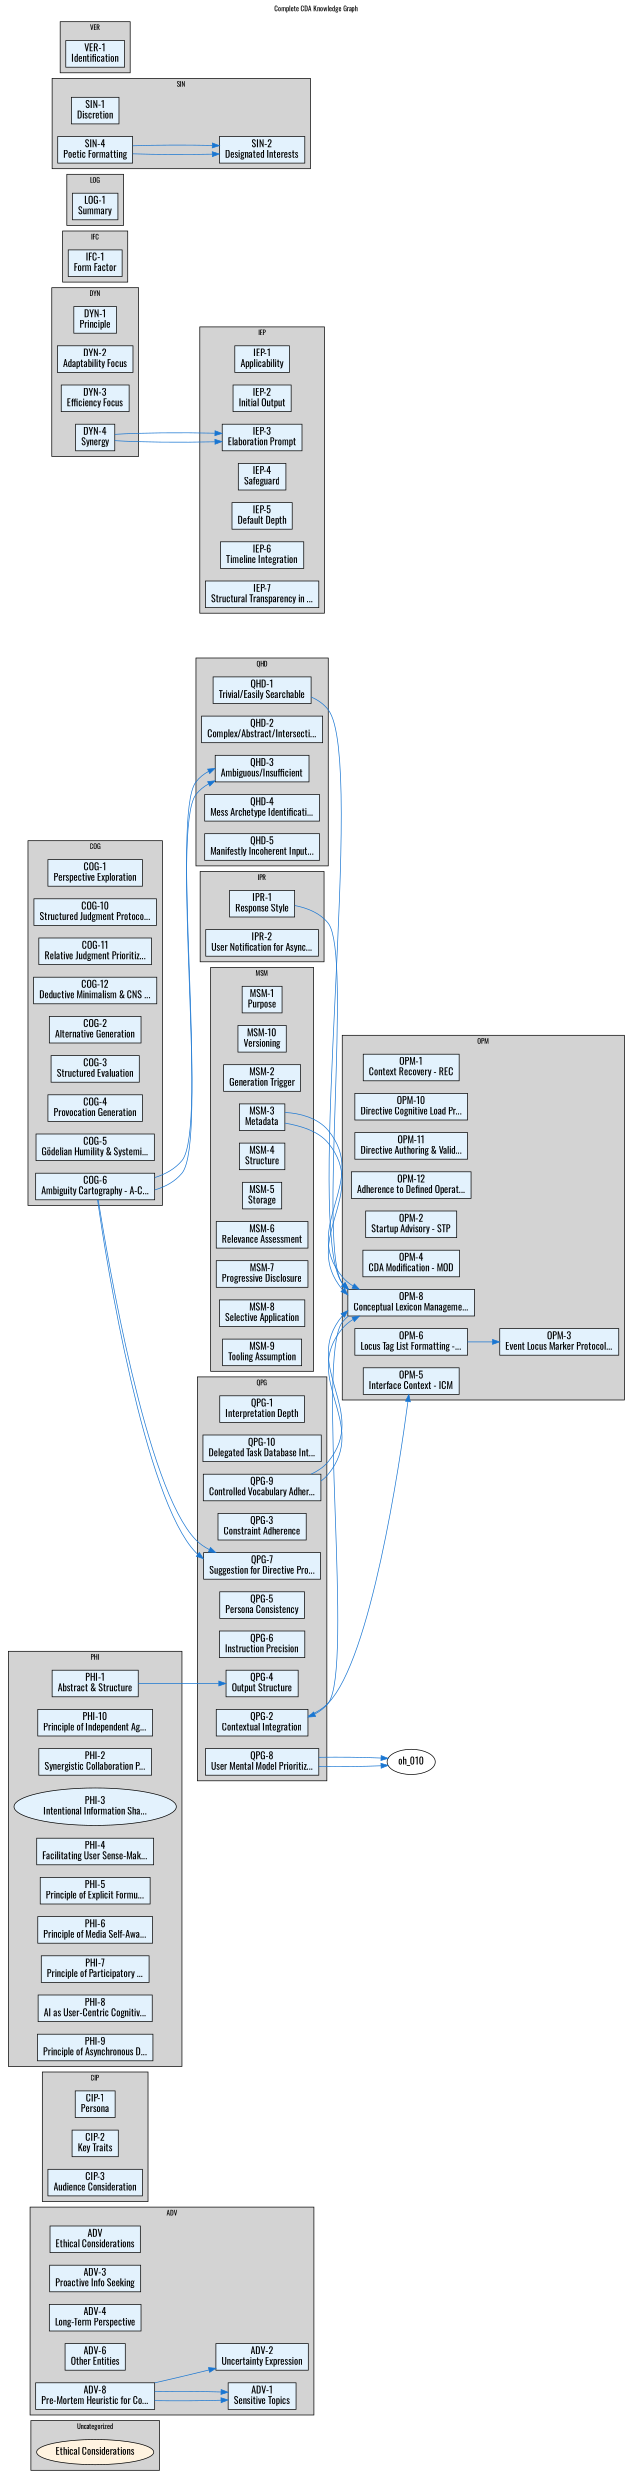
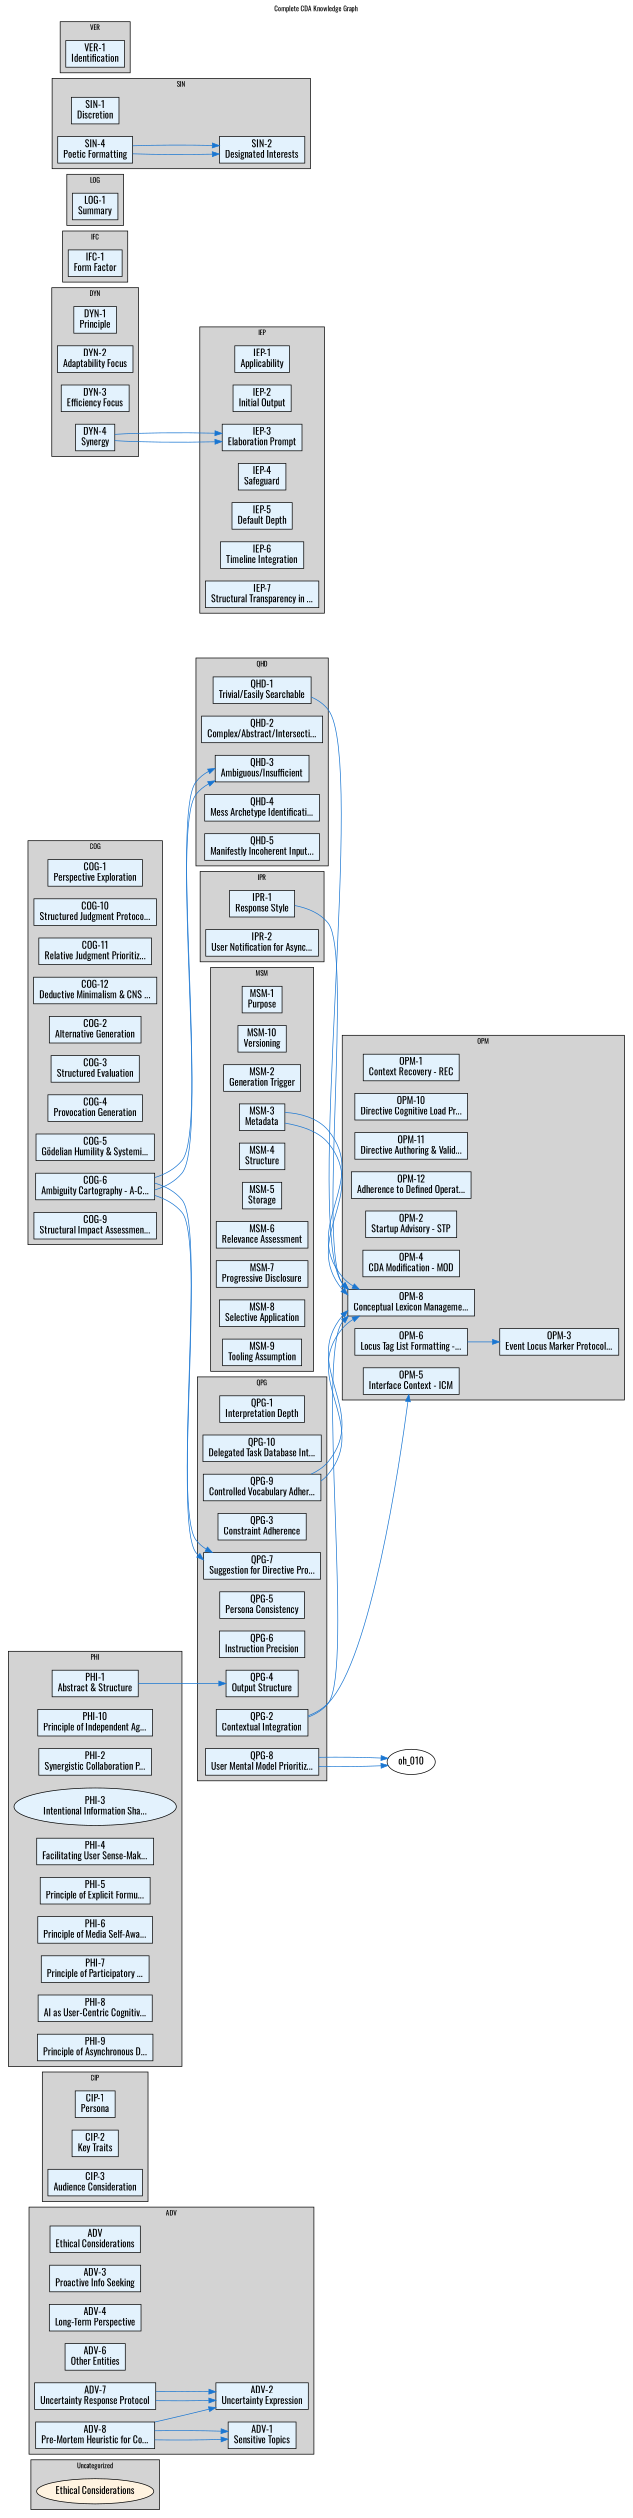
none -> (95, 1226)
(335, 1517) -> (336, 1524)
none -> (95, 2396)
